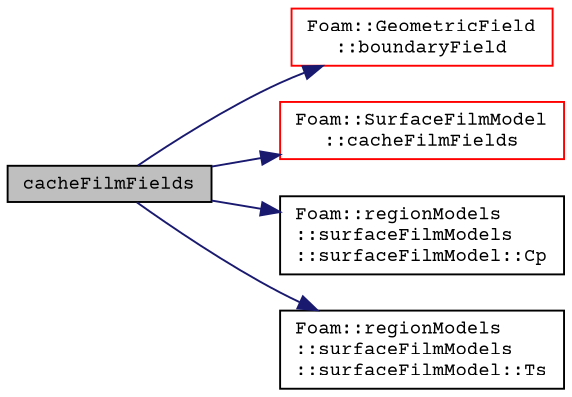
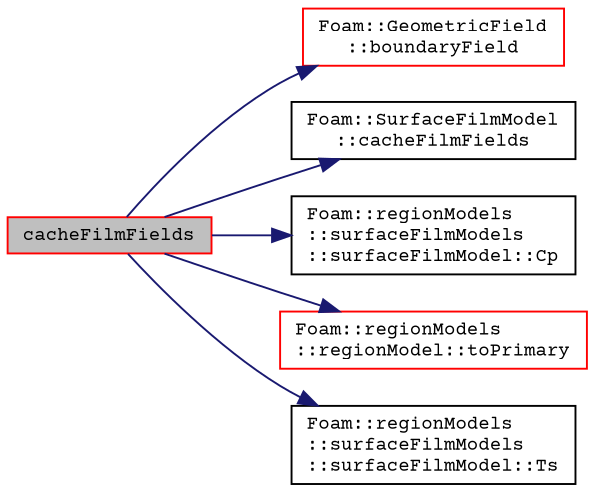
(422, 131) -> (434, 131)
(110, 184) -> (110, 235)
none -> (434, 340)
